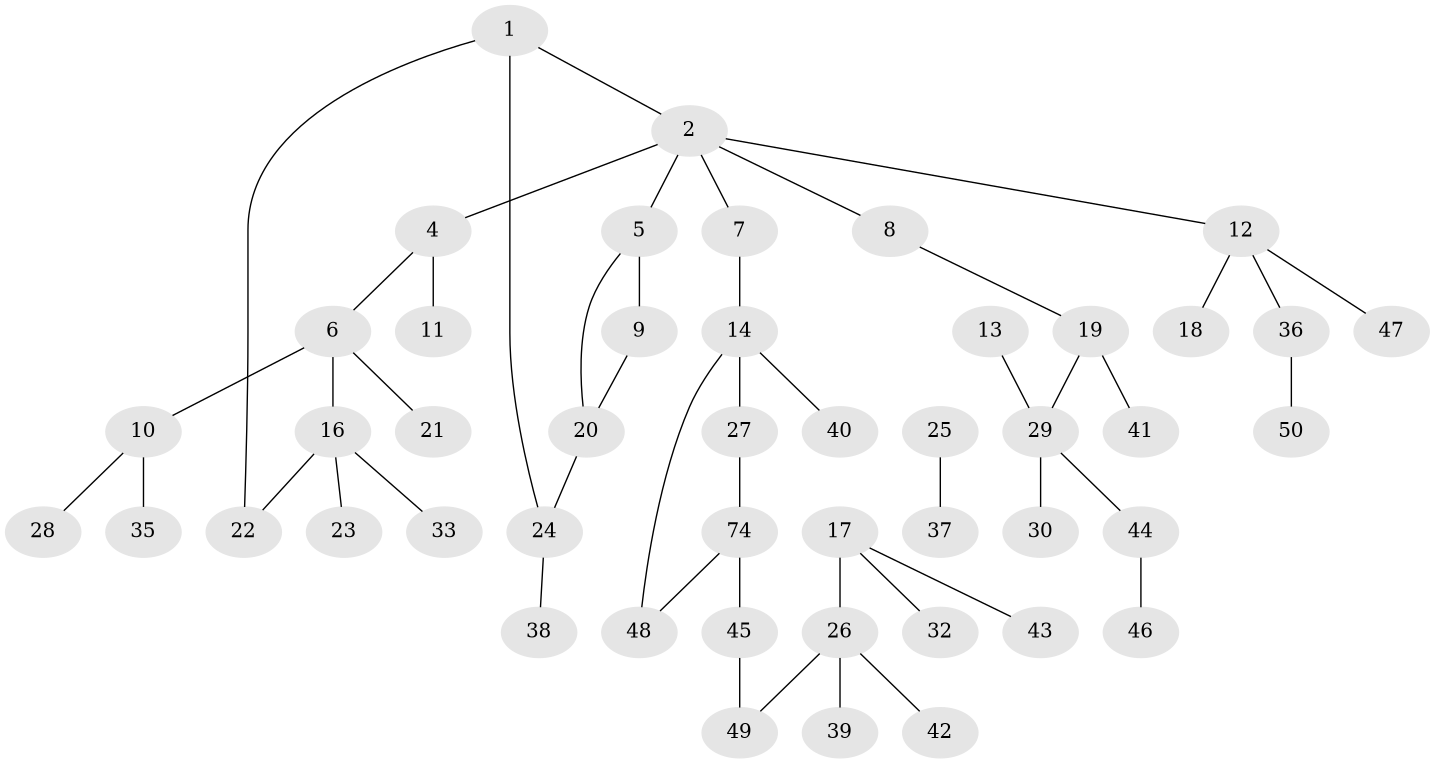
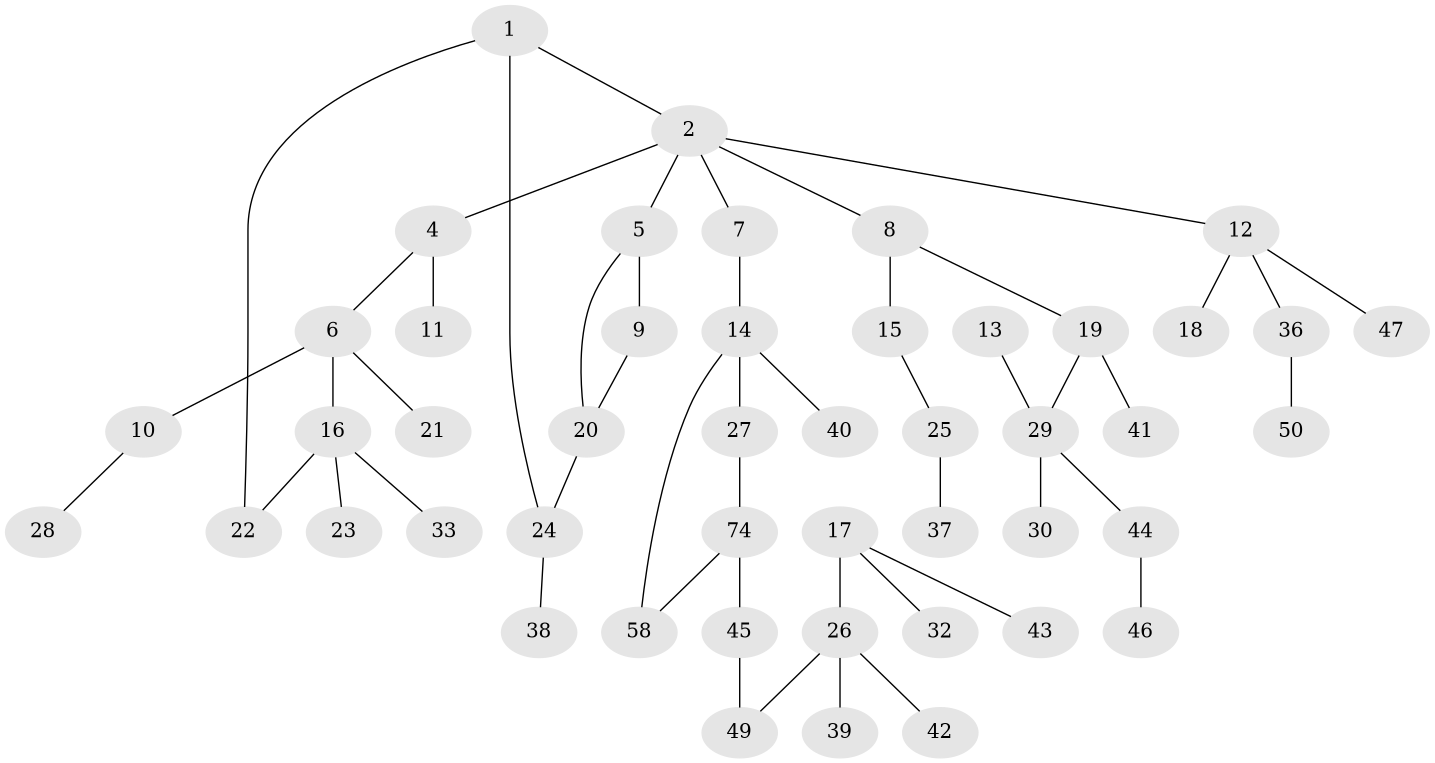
none -> (890, 332)
(143, 532) -> none
(639, 632) -> (639, 632)
